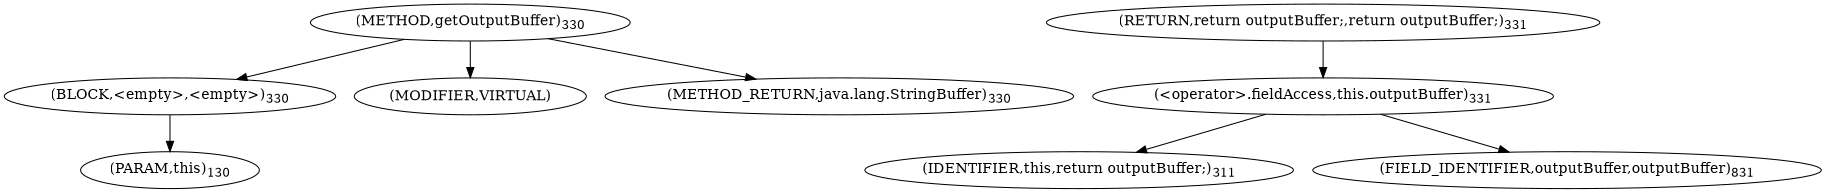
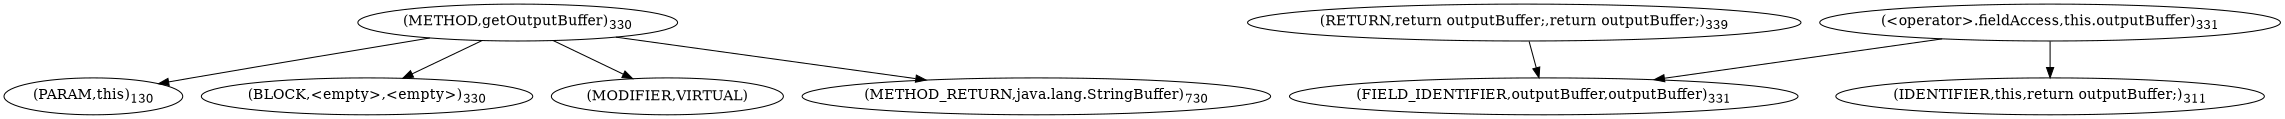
(1516, 21) -> (1717, 21)
(1323, 54) -> (1533, 55)
(1000, 95) -> (1197, 95)
(170, 128) -> (299, 60)
(1743, 169) -> (1720, 95)
